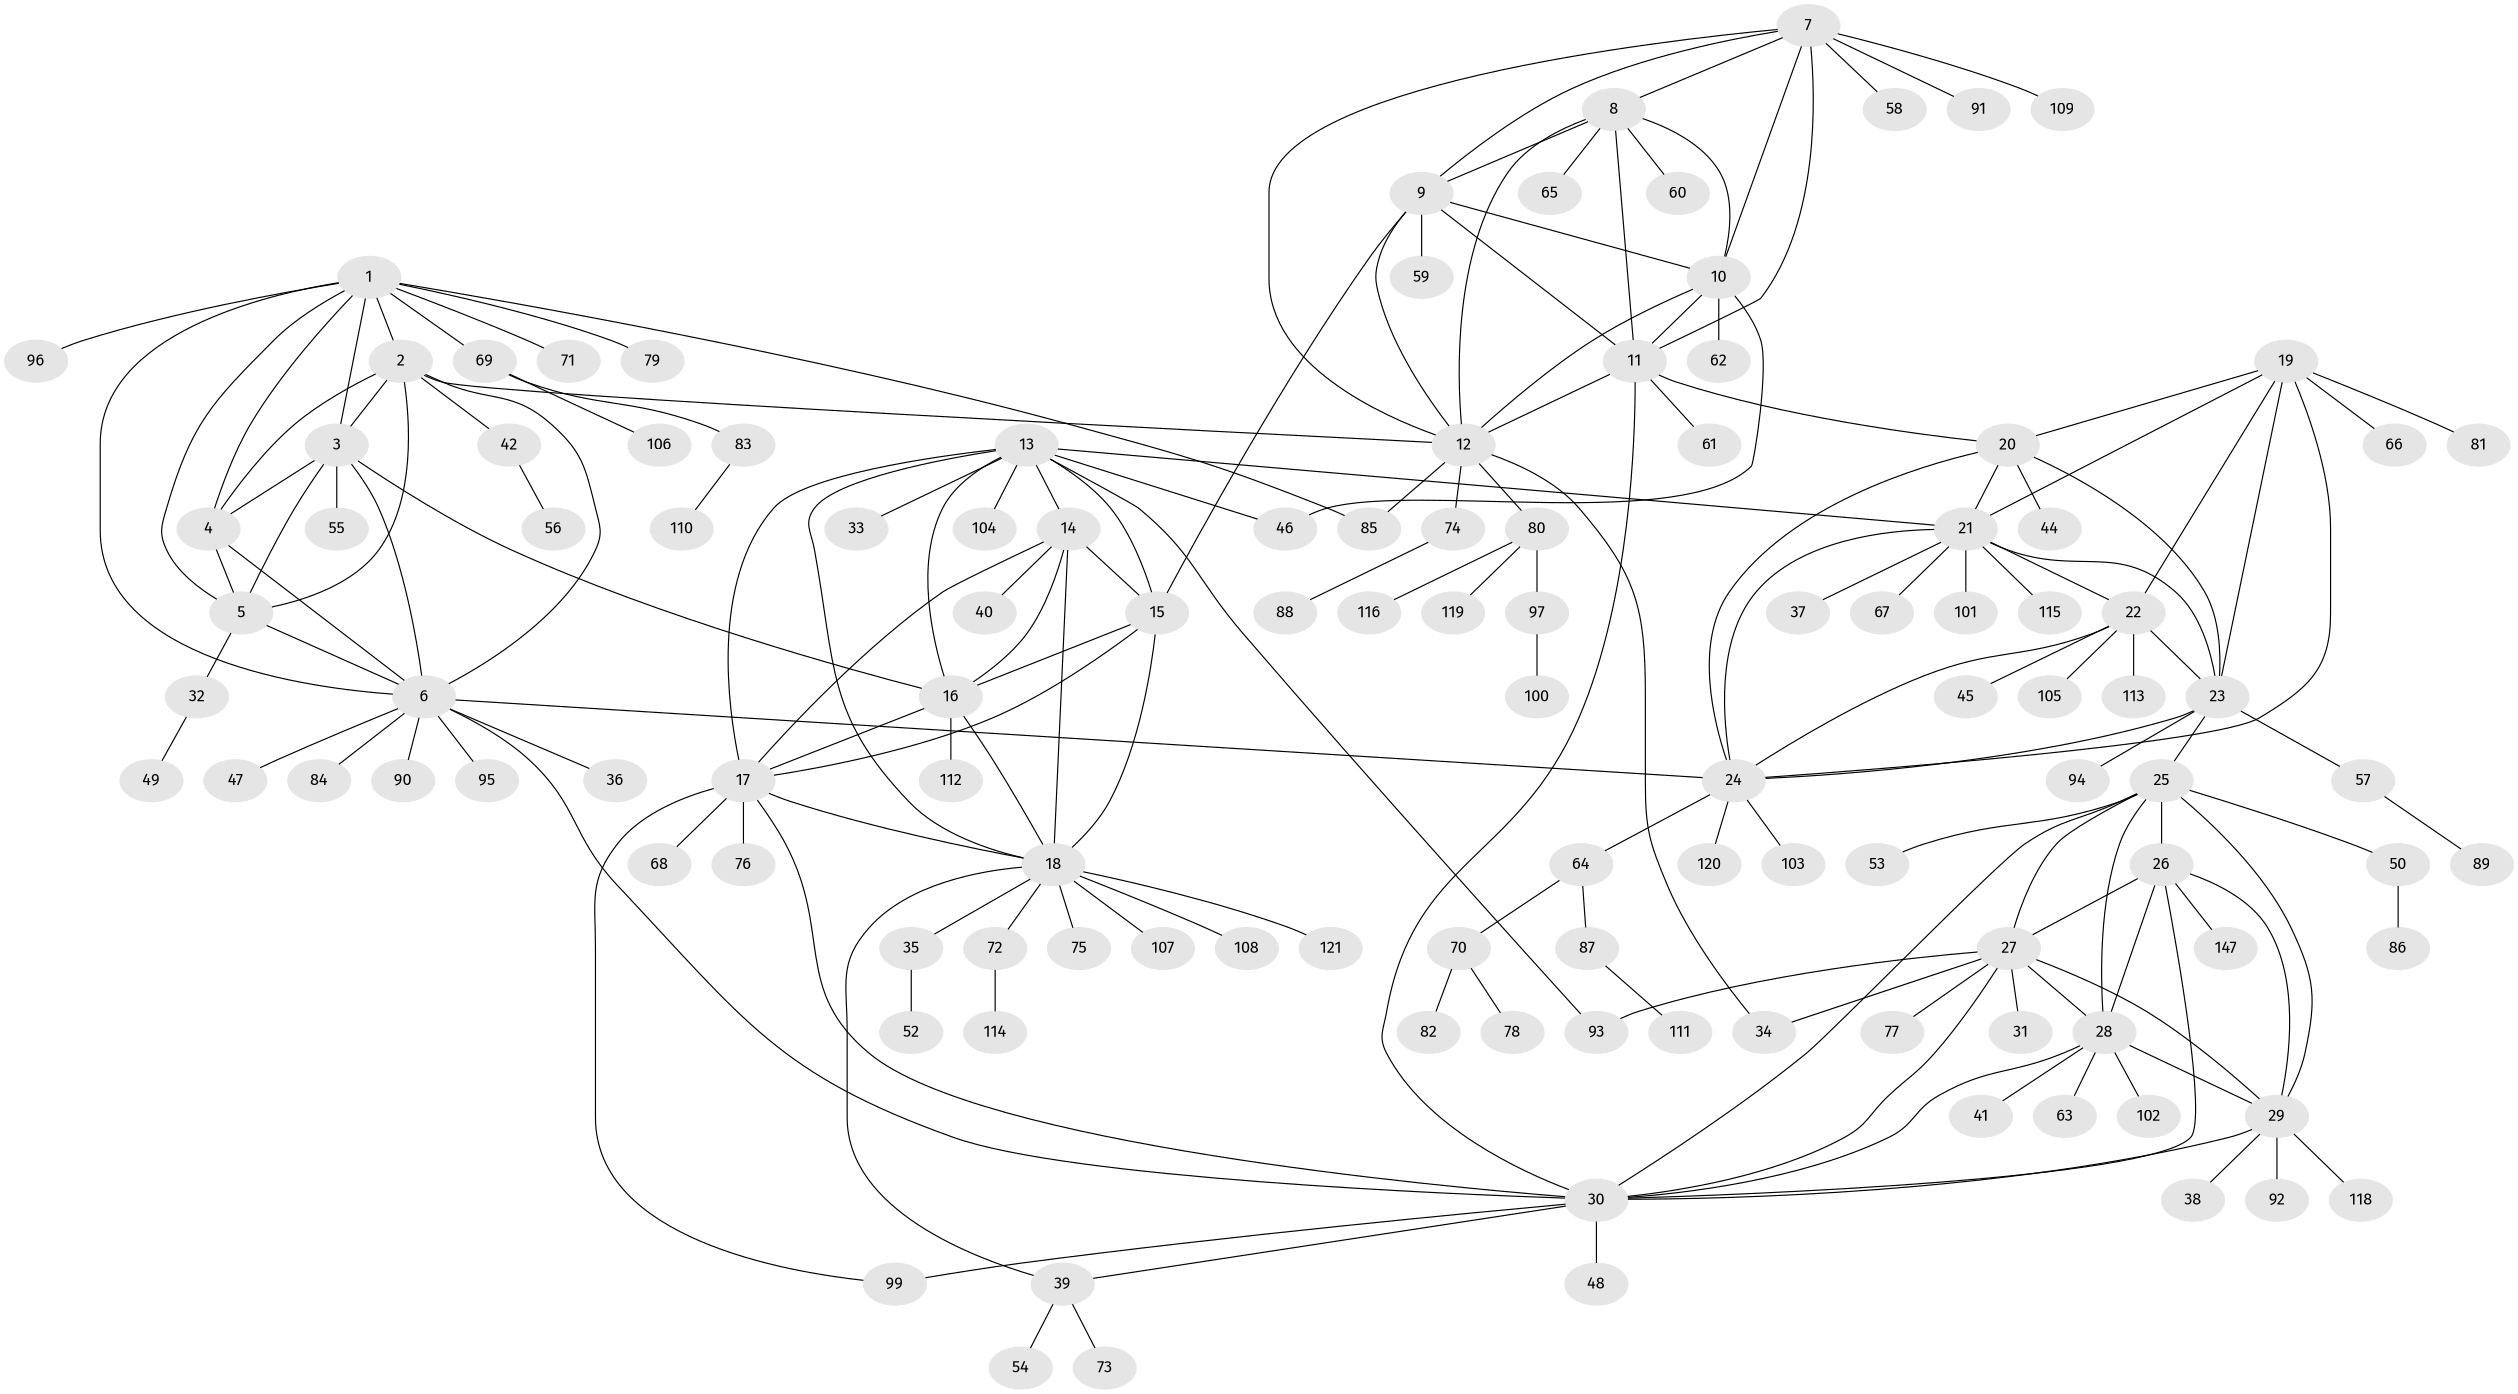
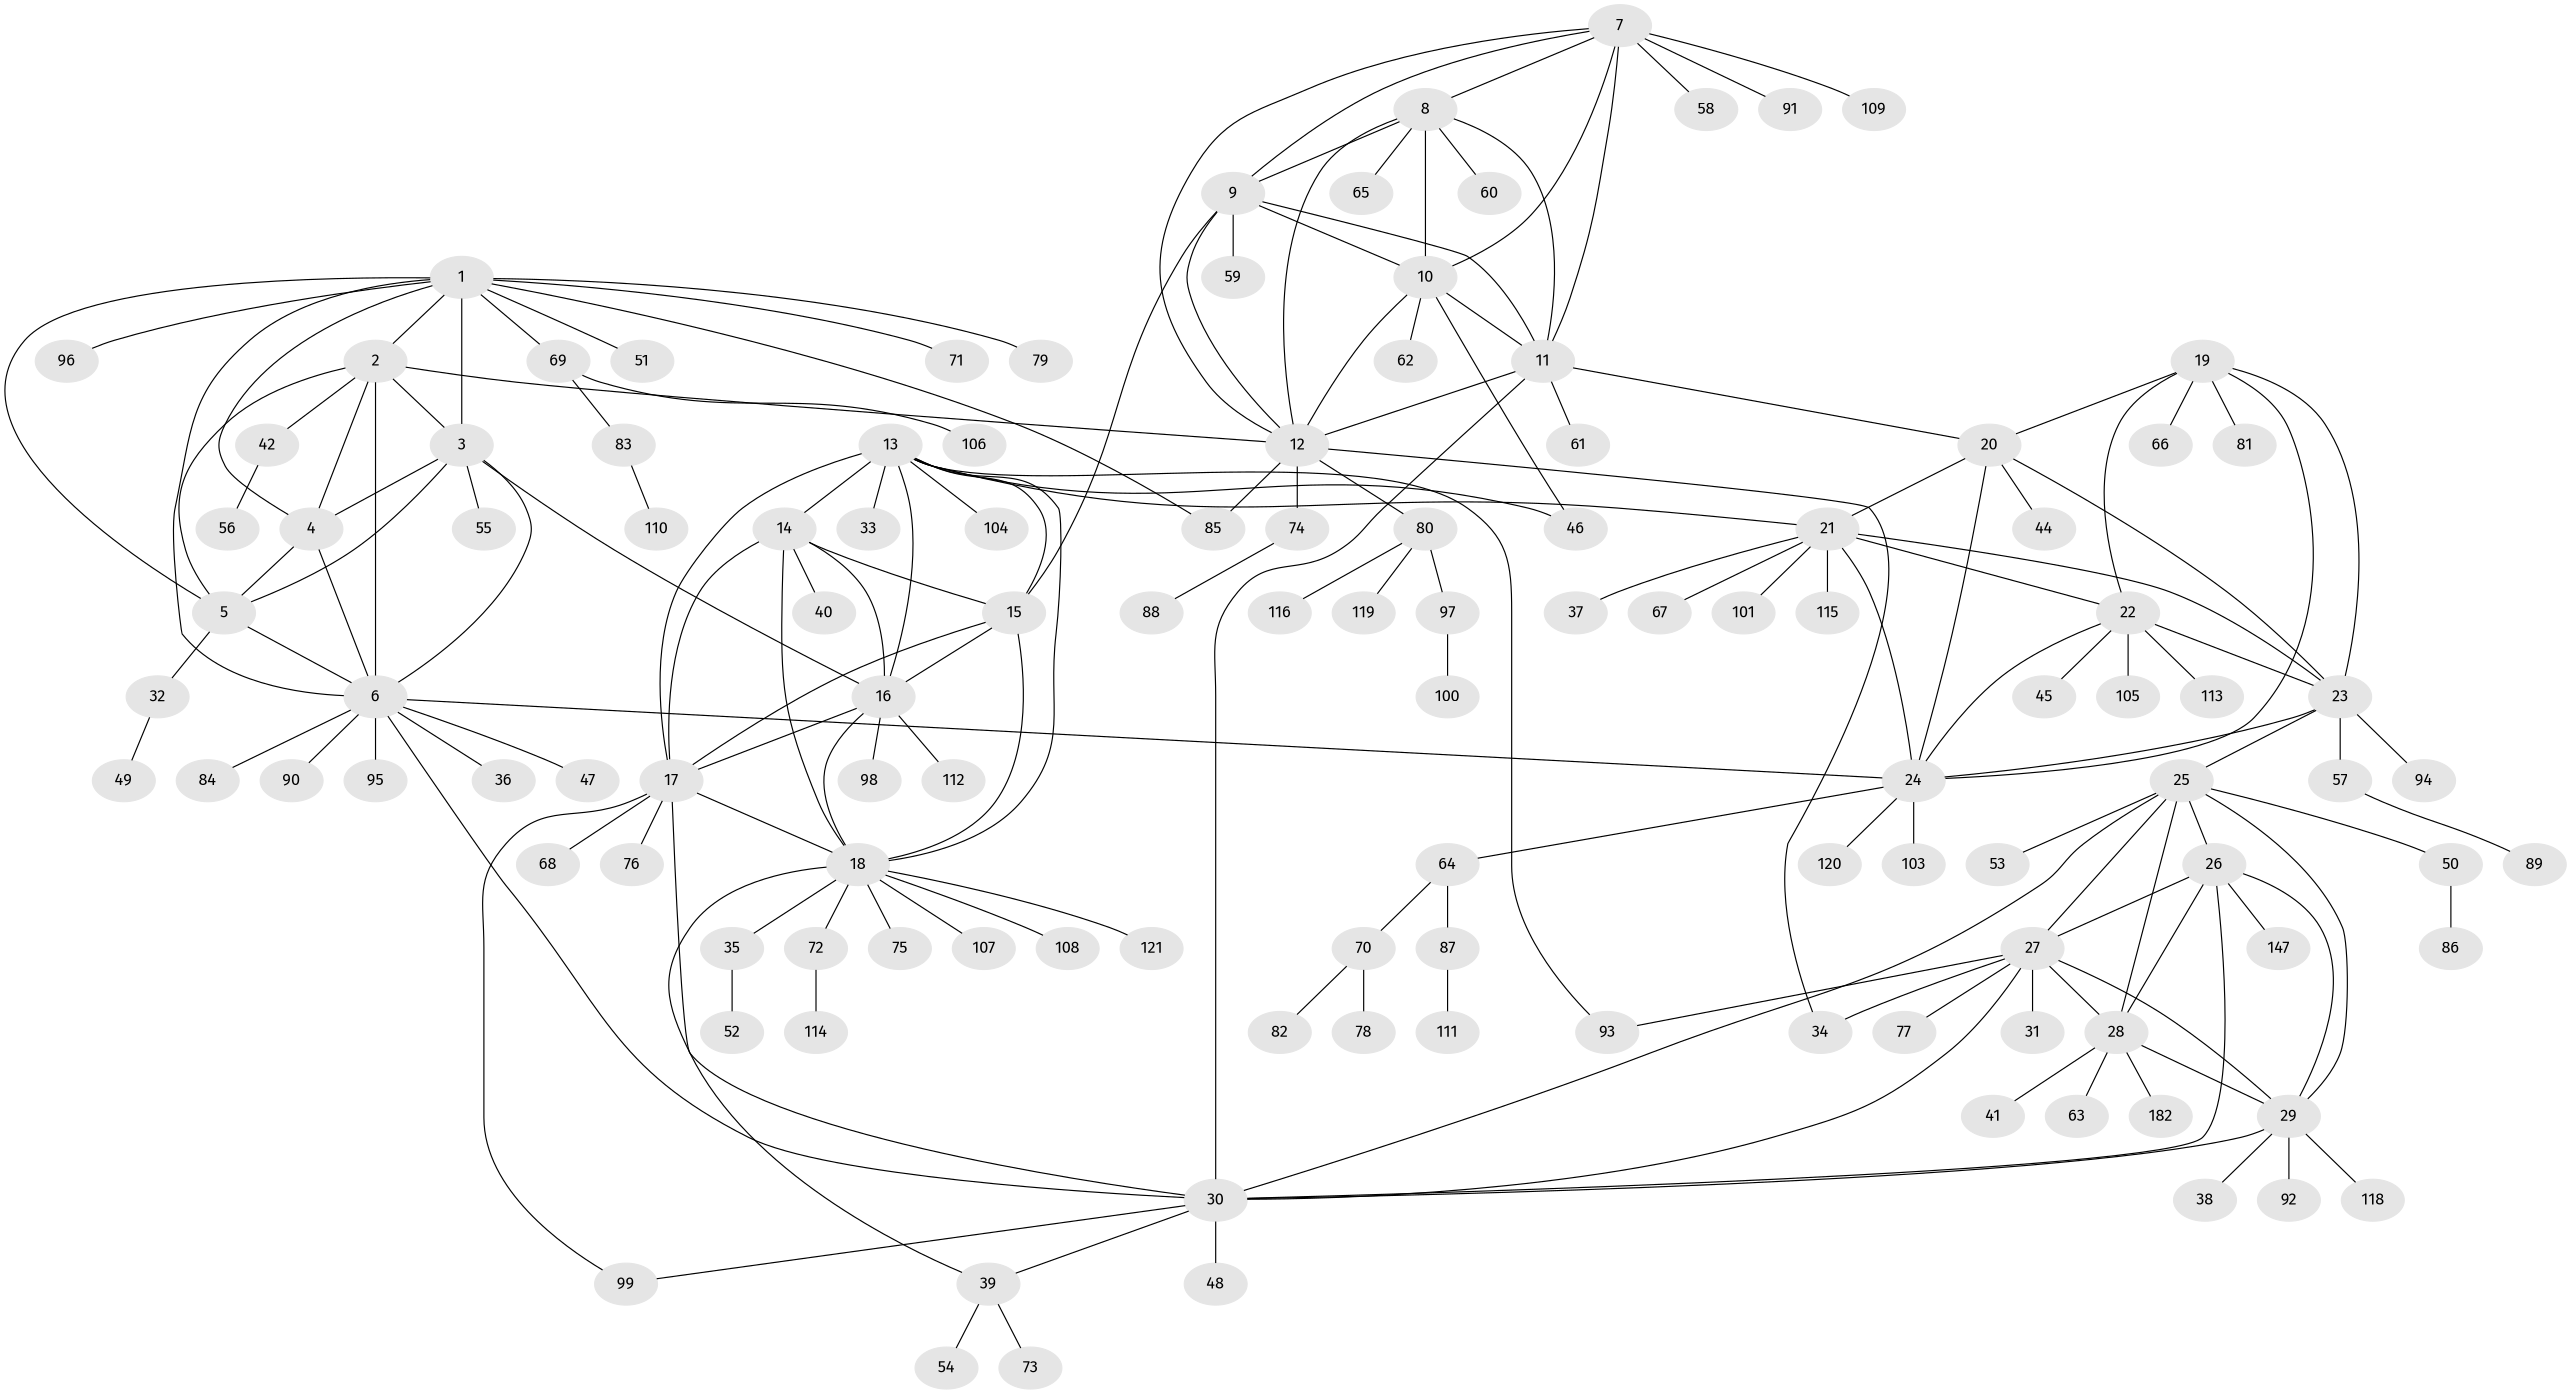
none -> (642, 361)
(2126, 445) -> none
none -> (870, 781)
(2149, 1116) -> (2161, 1116)
(1864, 1148) -> none
